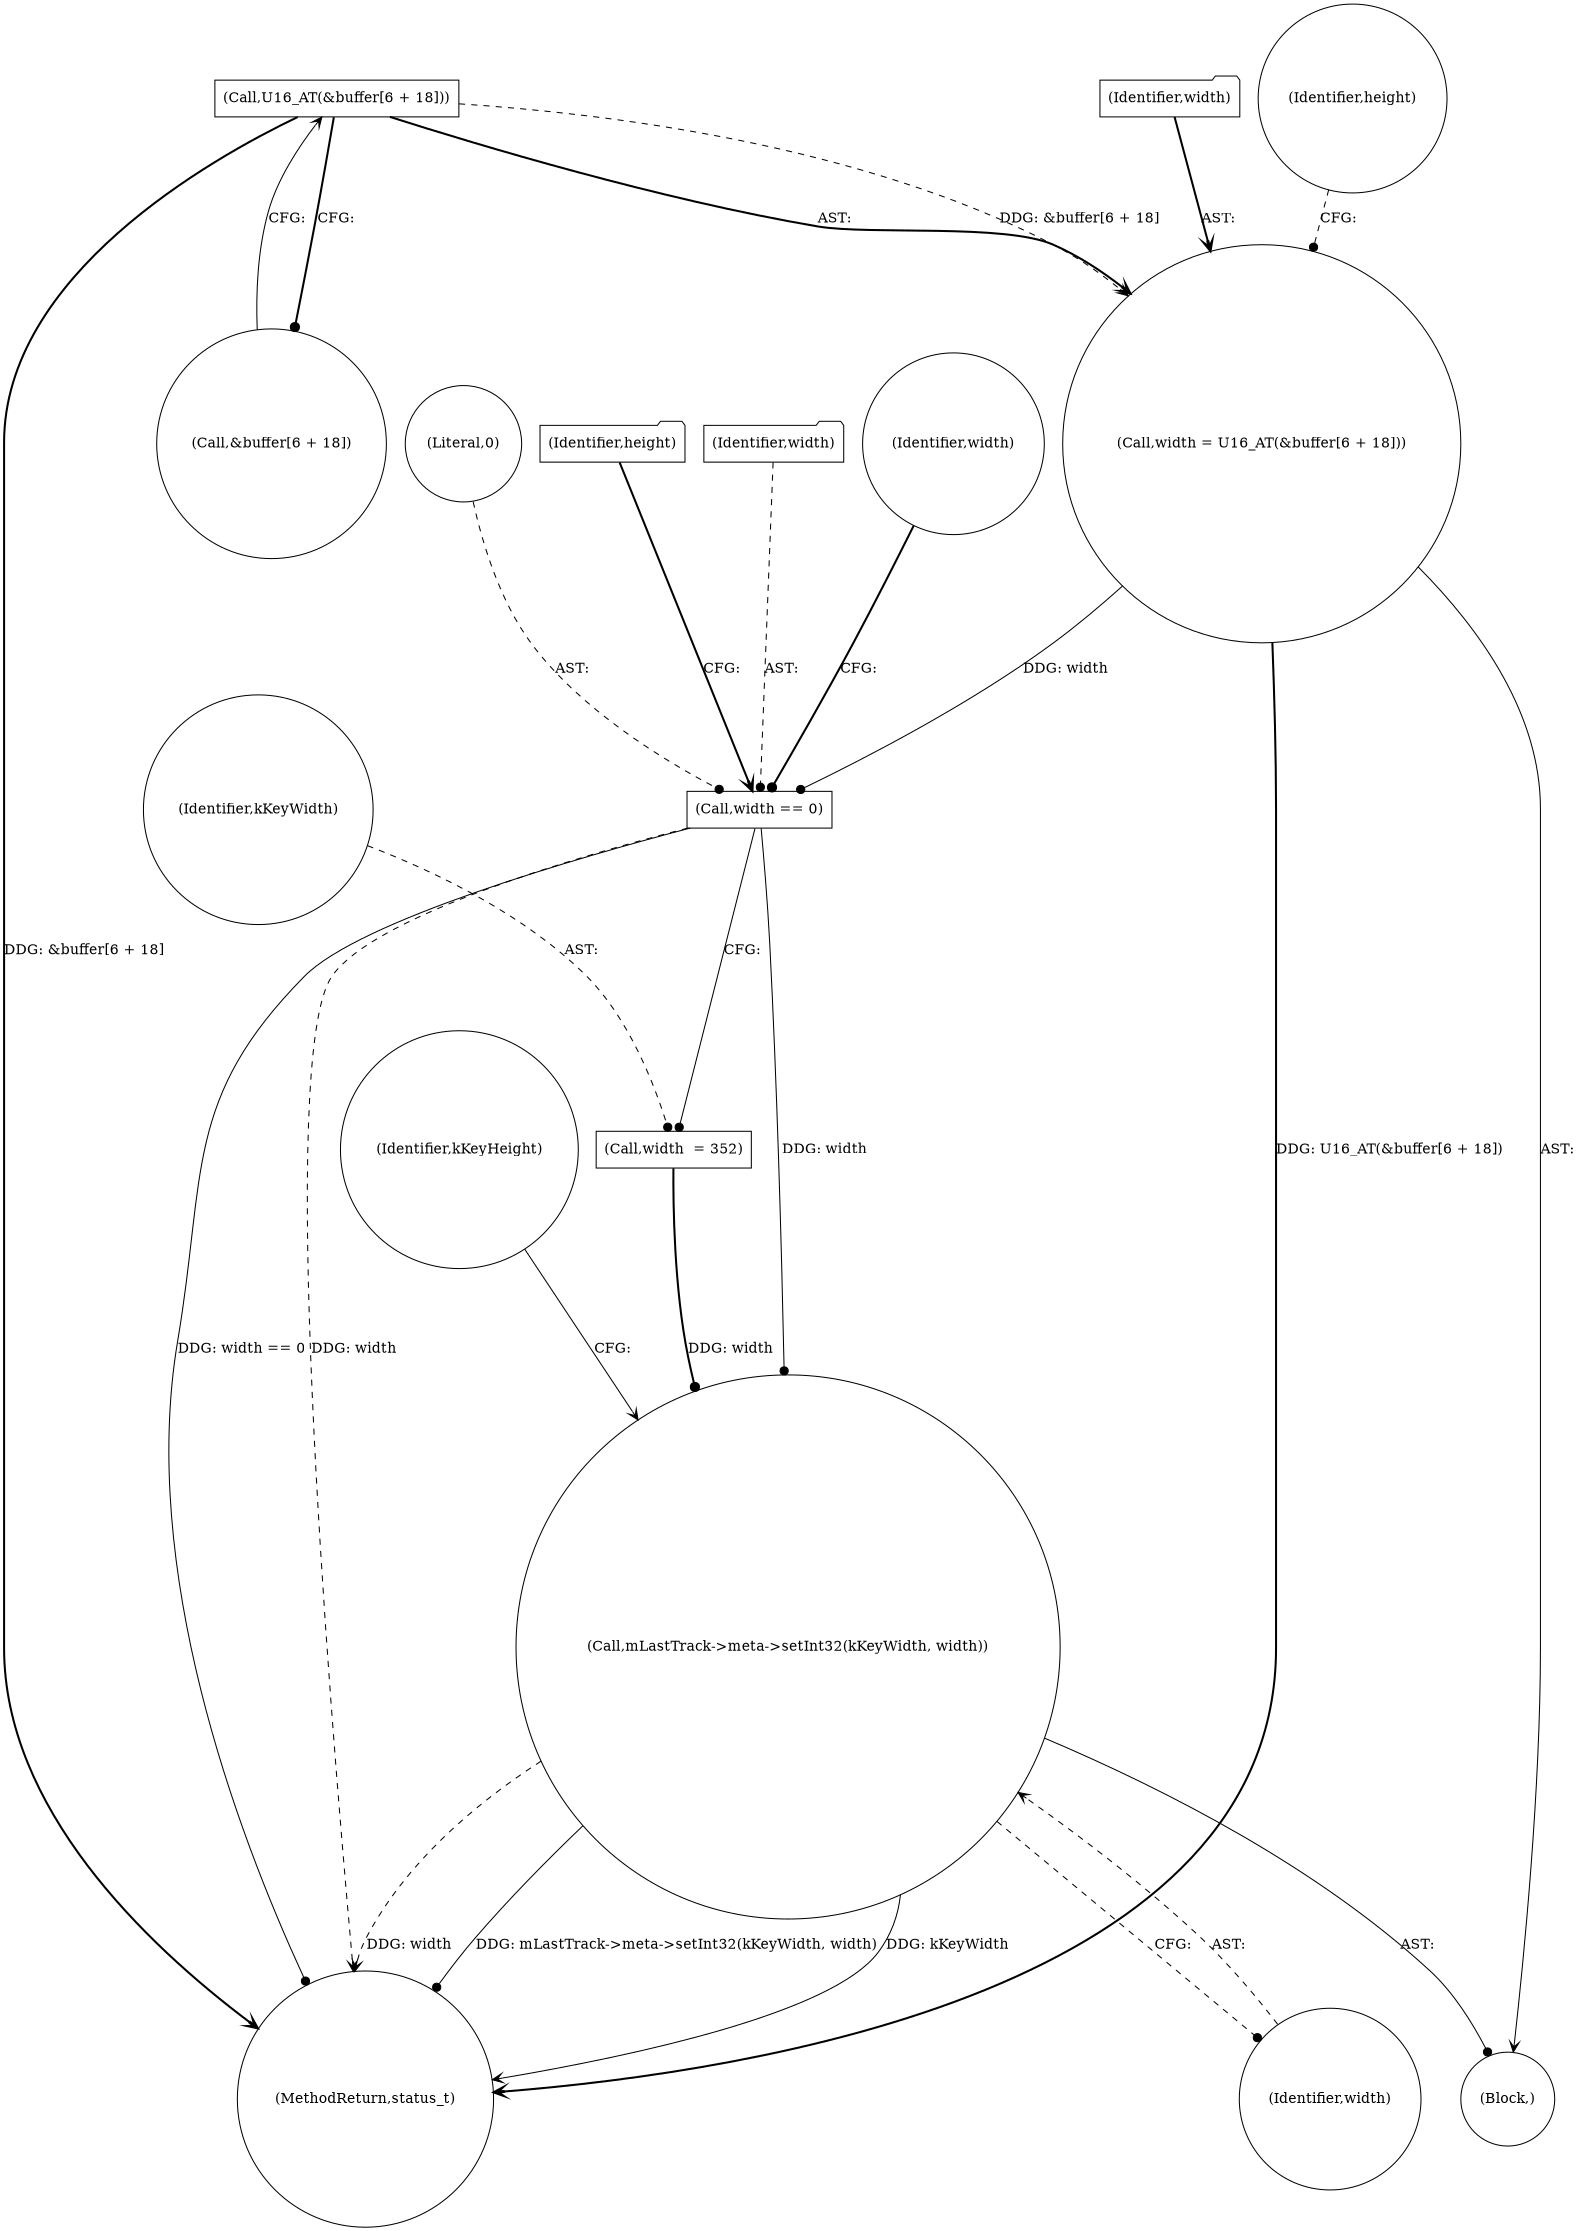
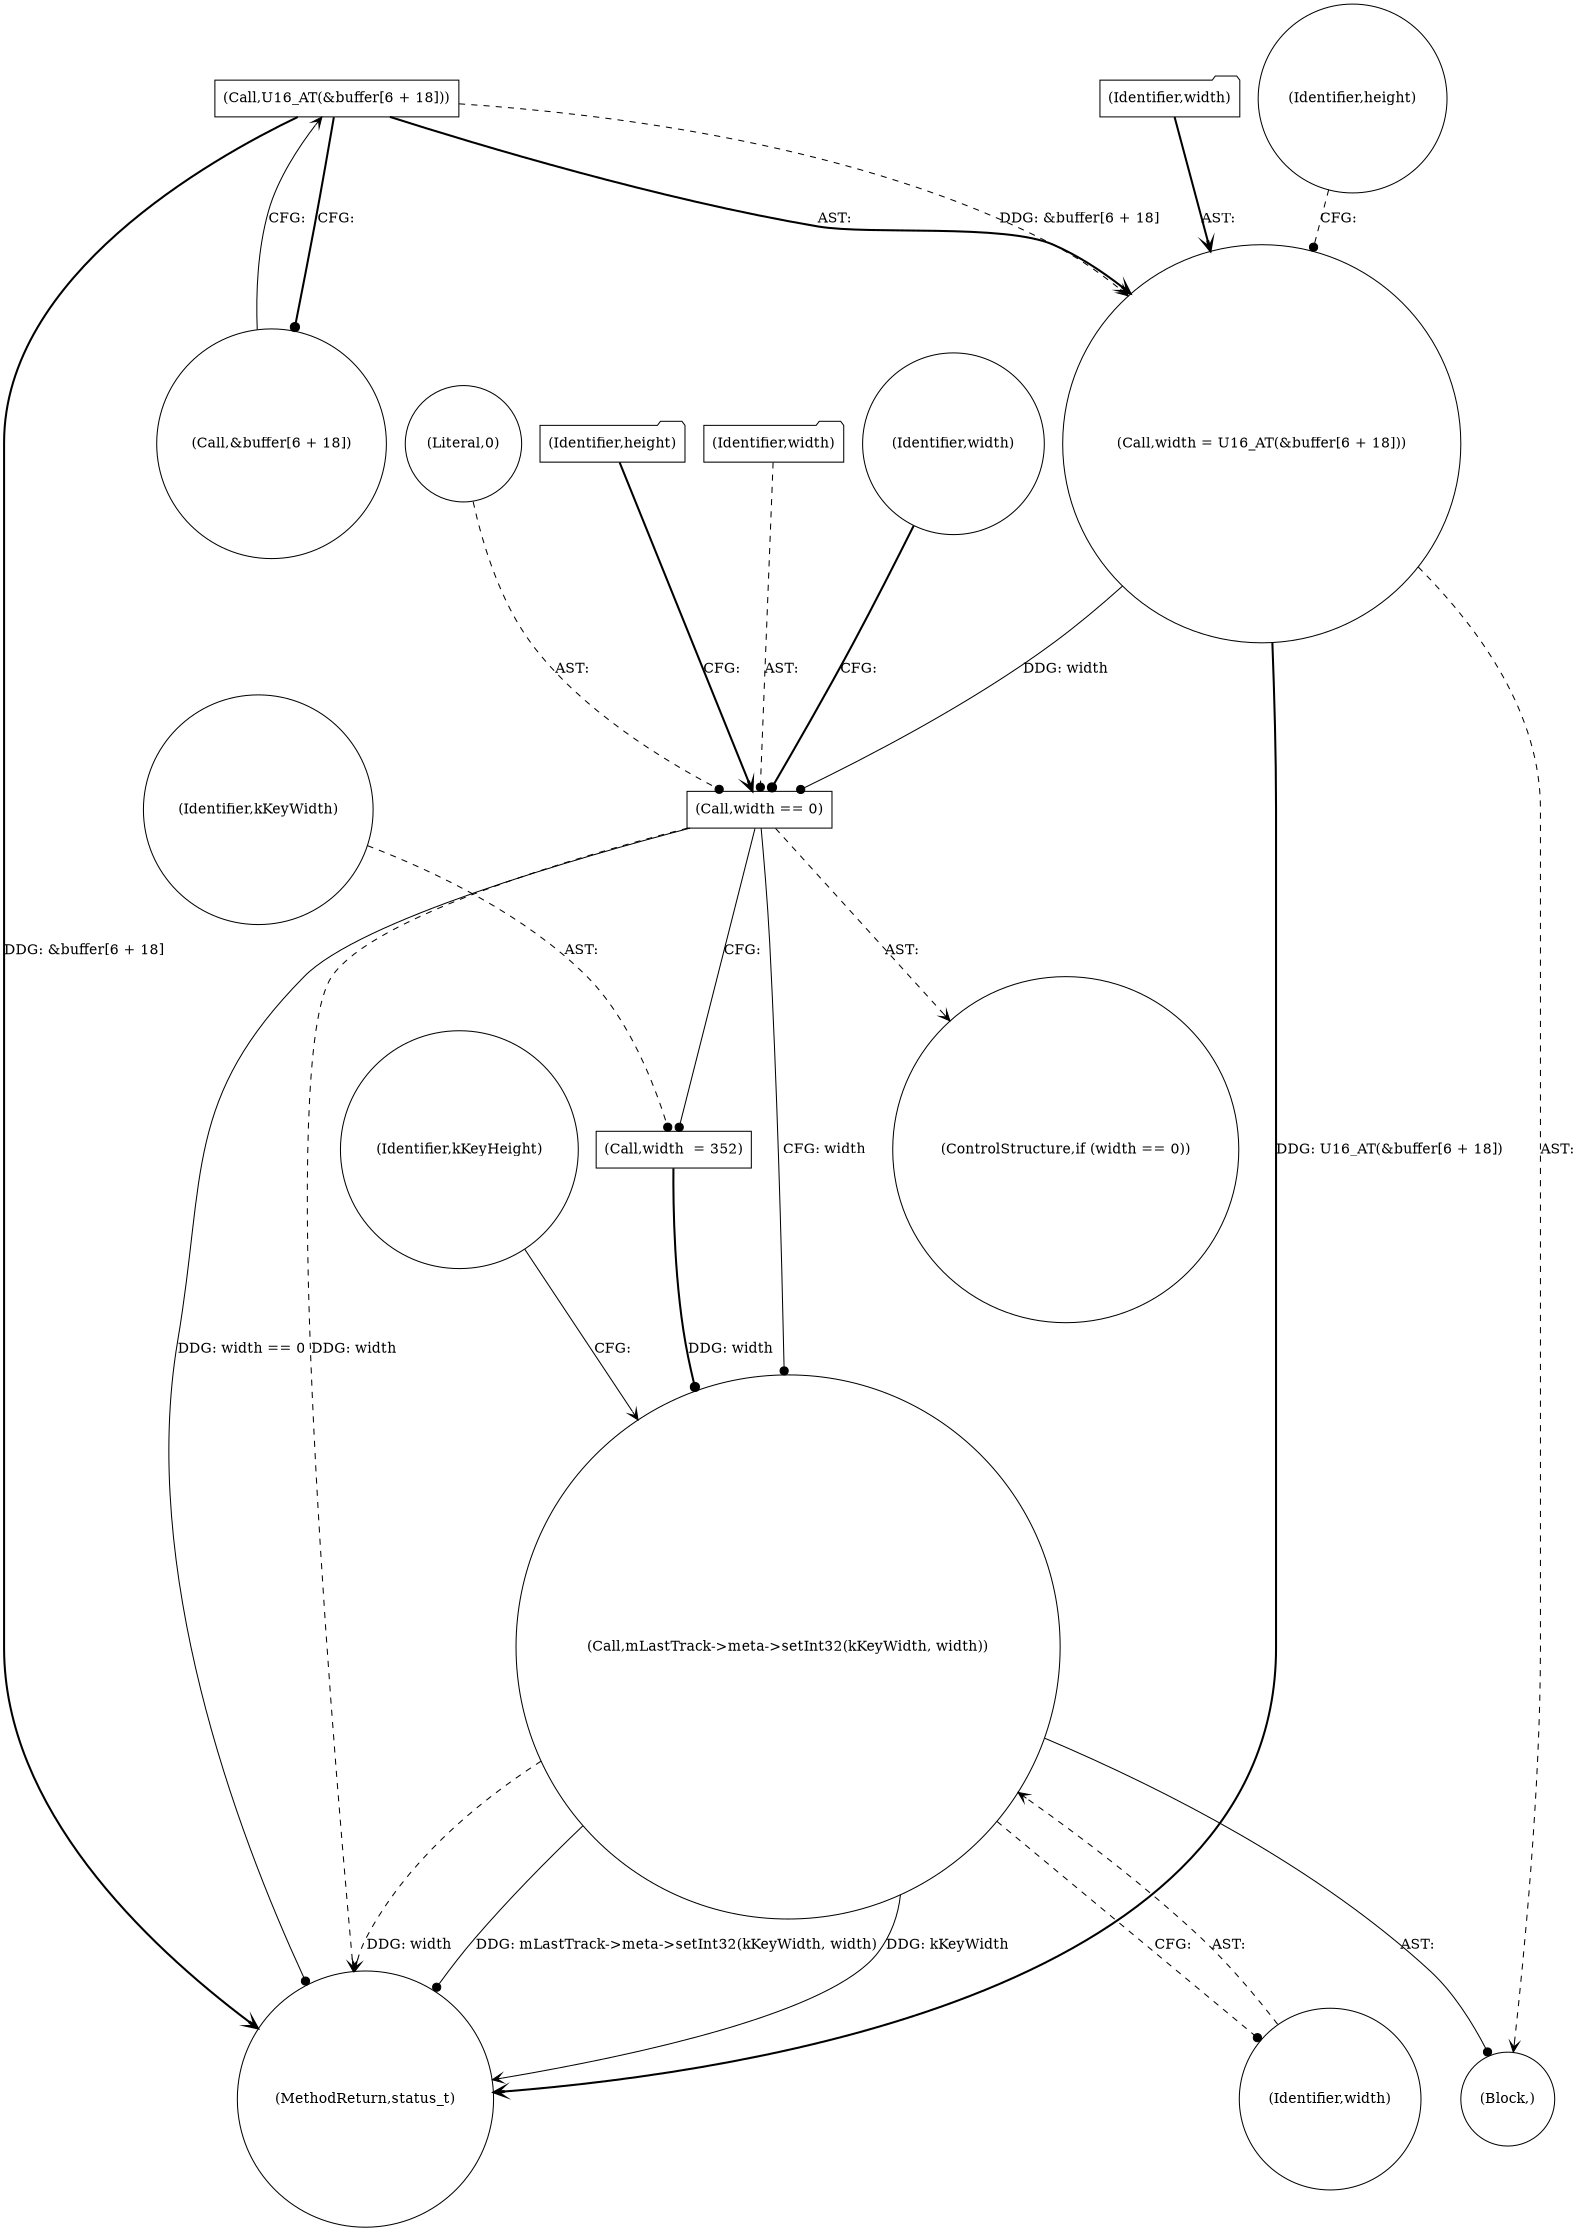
(825, 1150) -> (825, 1150)
none -> (1066, 1150)
(1540, 1287) -> (1540, 1287)
